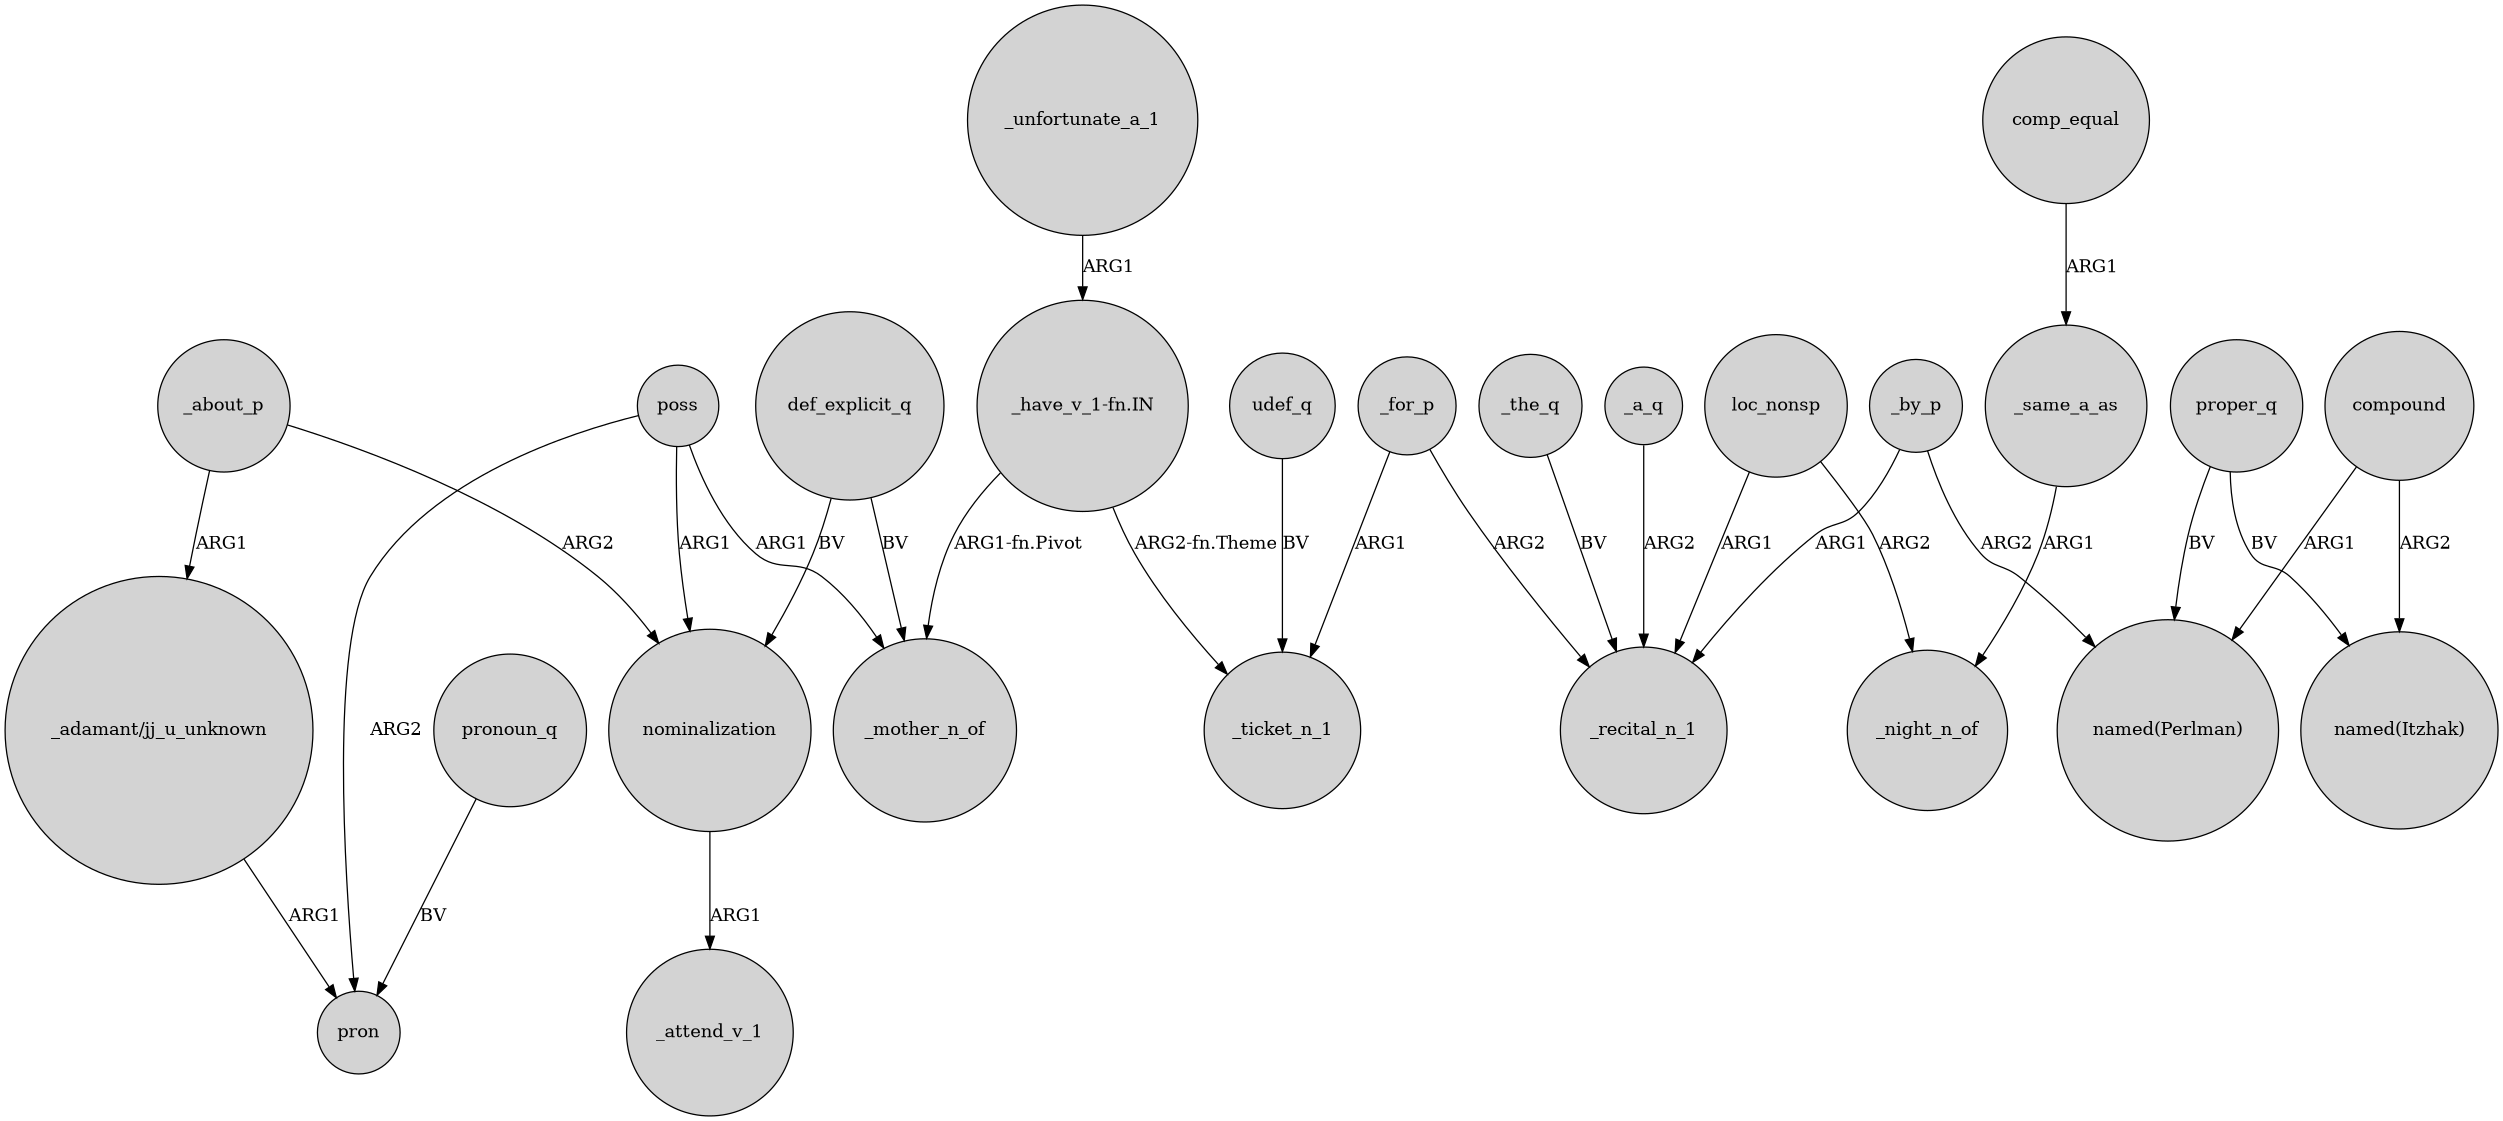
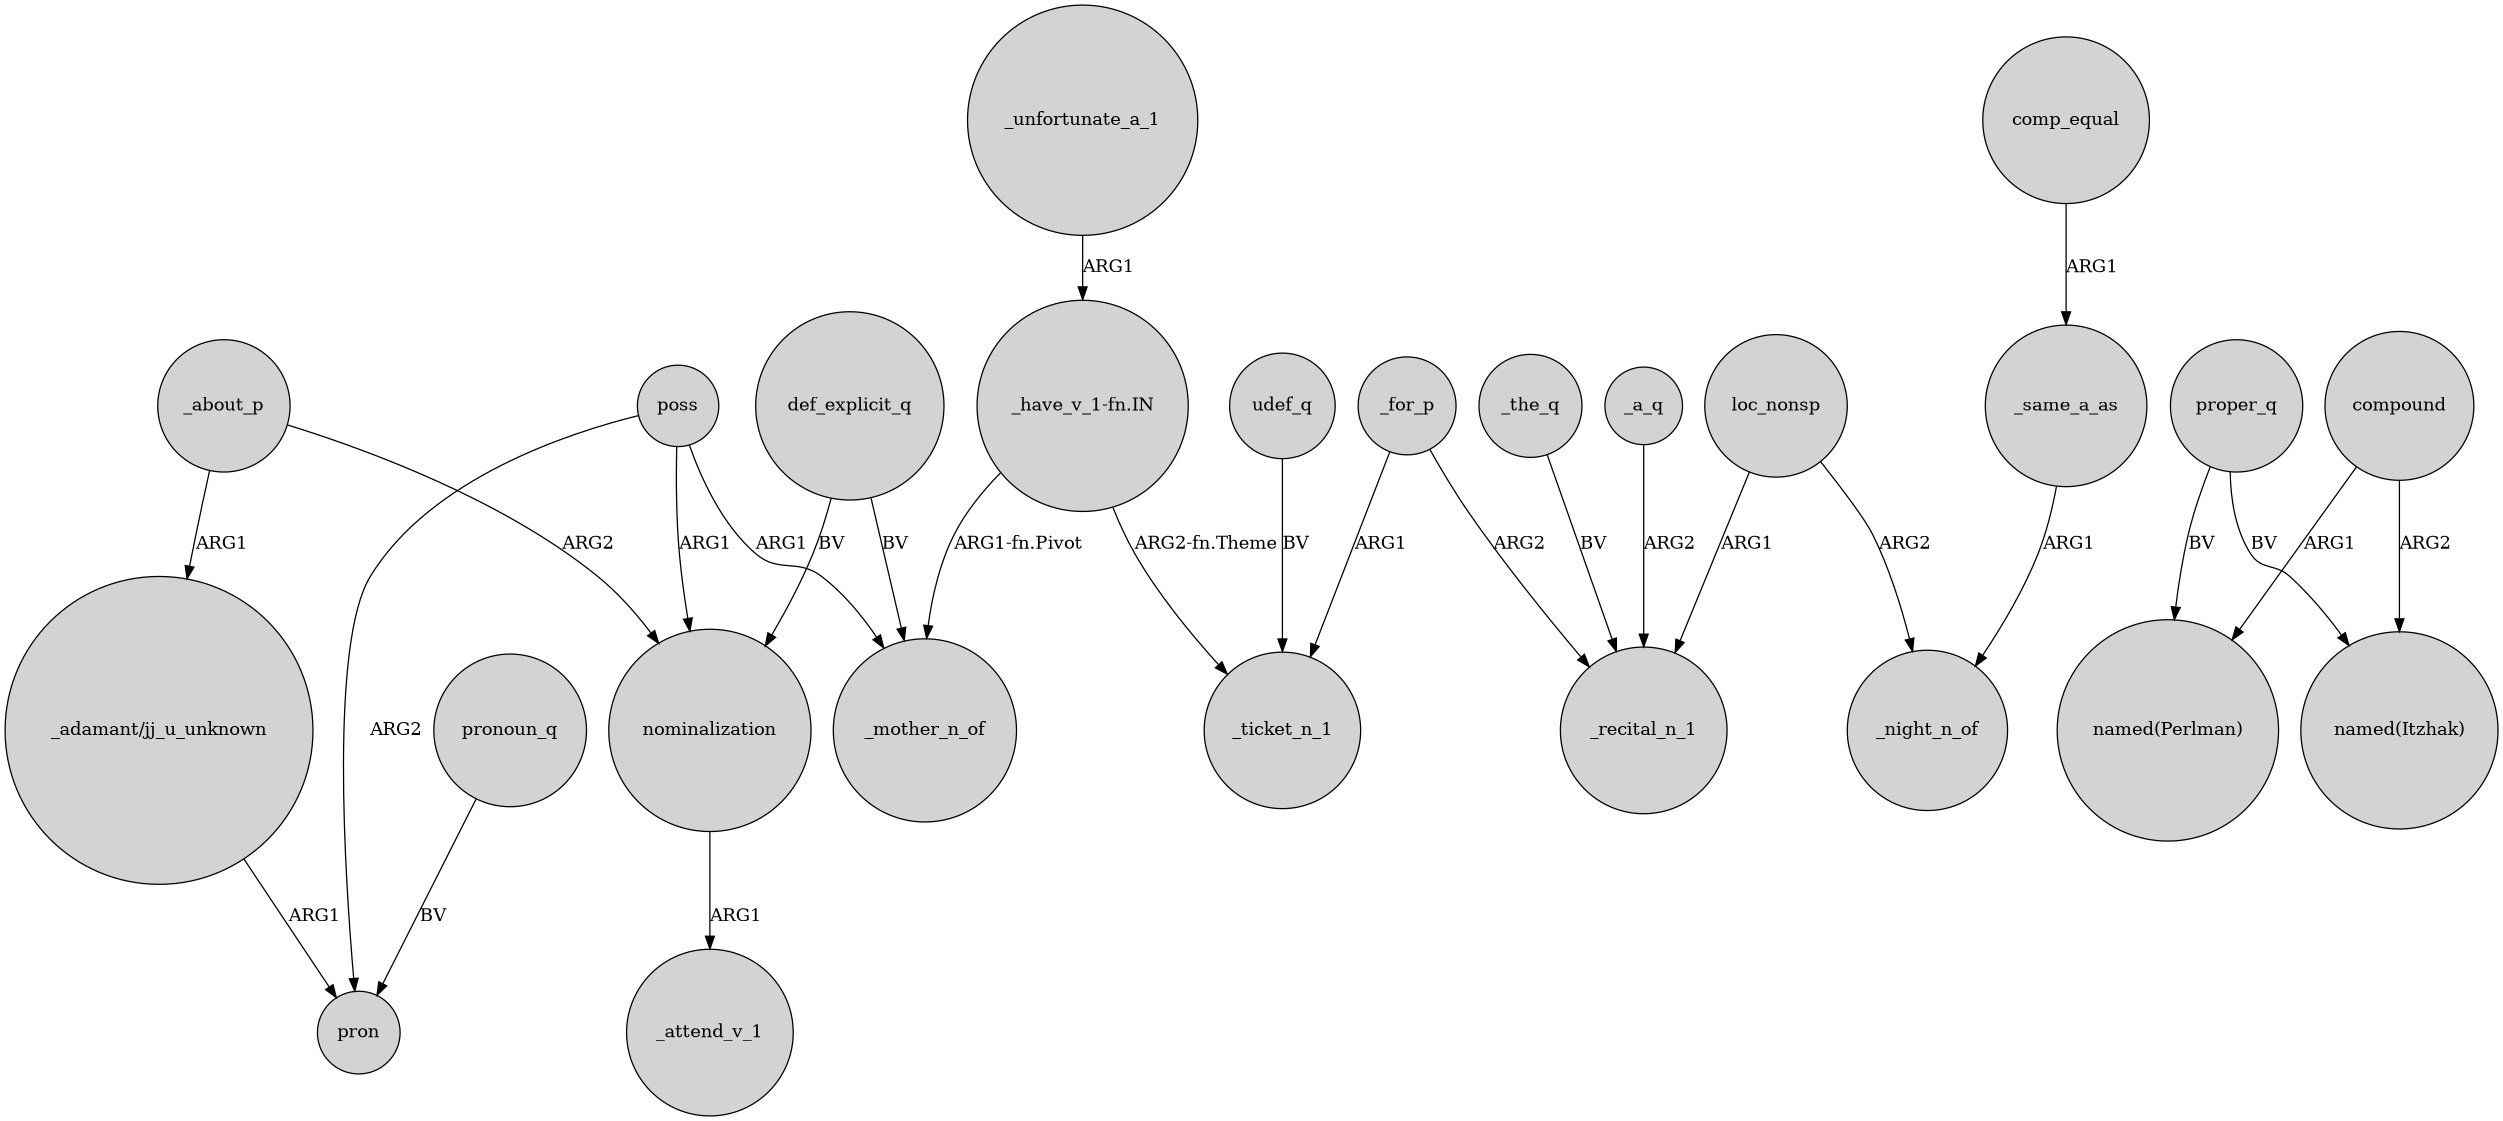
(1916, 406) -> none
